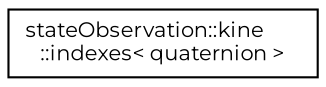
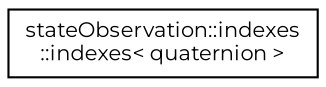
(163, 43) -> (163, 43)
